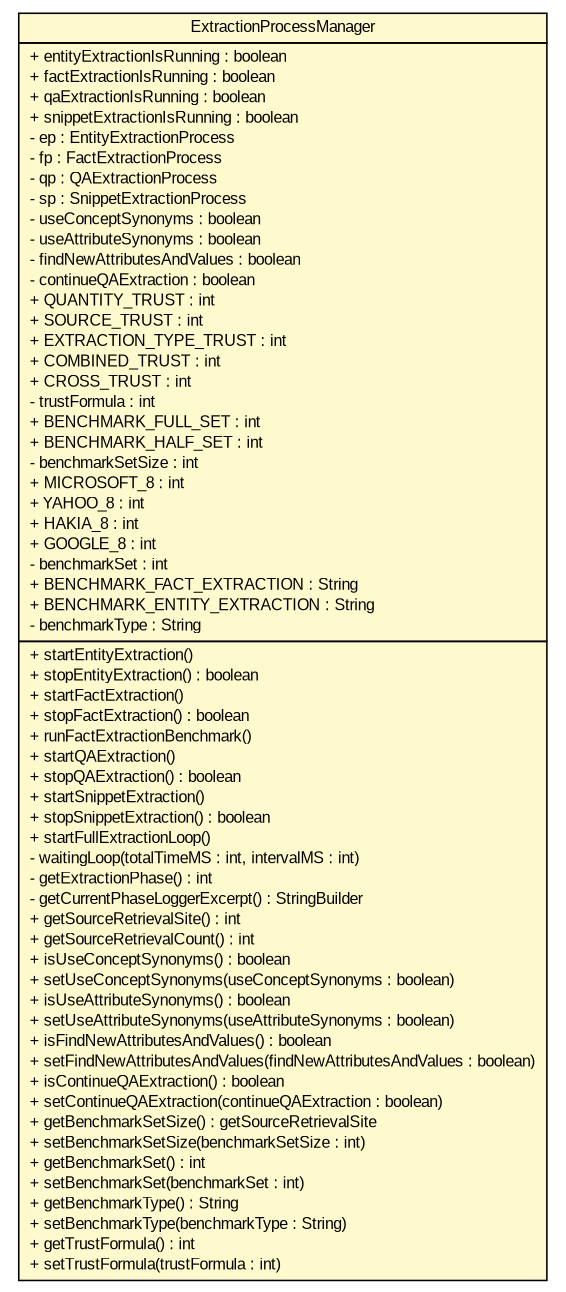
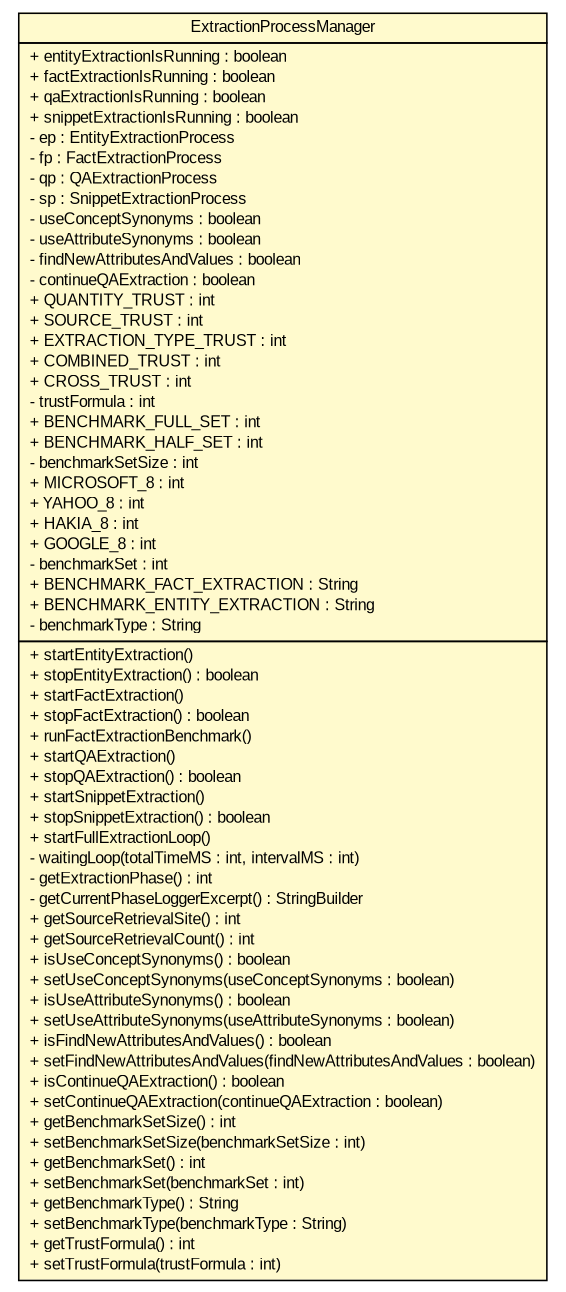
(204, 1123) -> (134, 1123)
